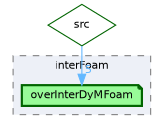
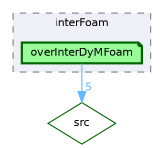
(82, 63) -> (82, 79)
